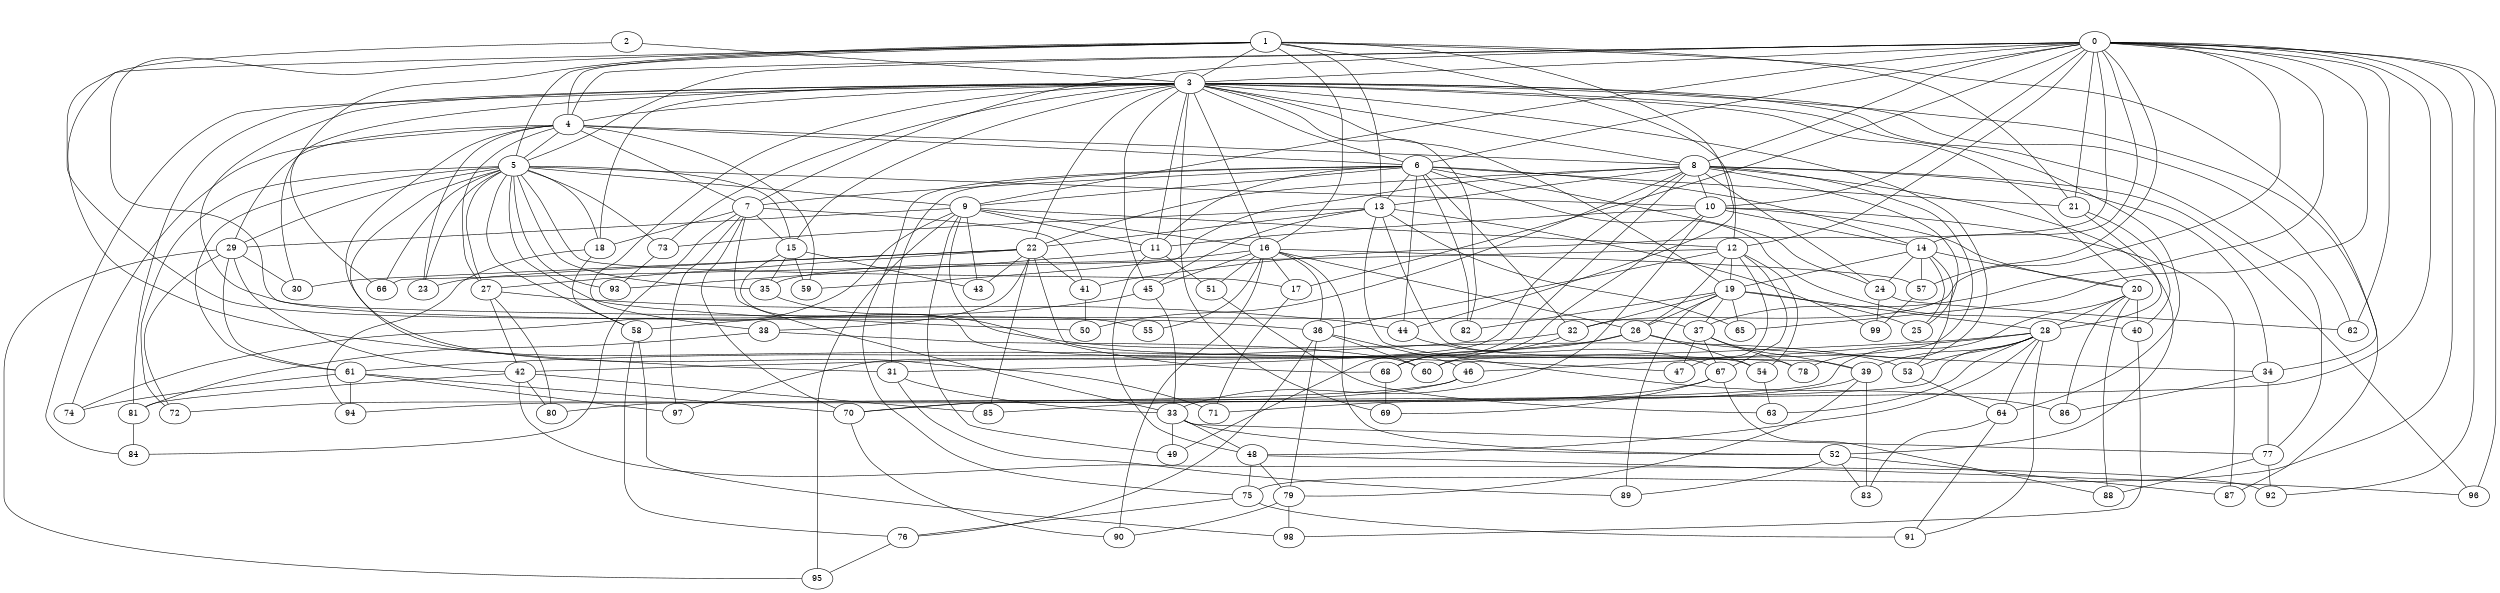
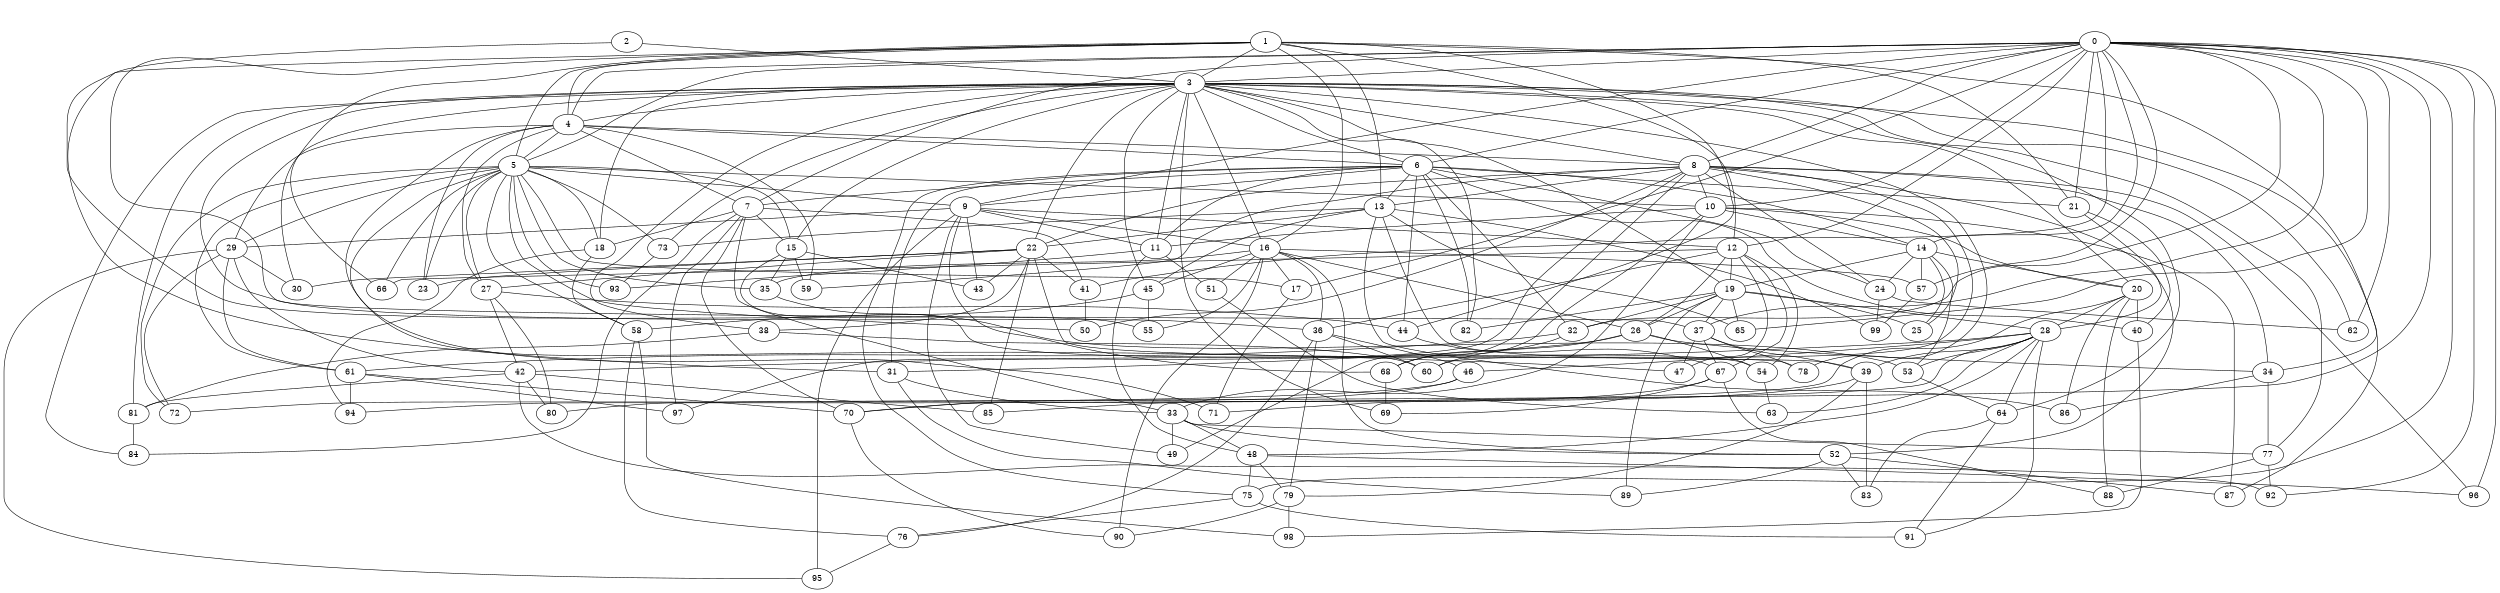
(1173, 338) -> (1148, 312)
(69, 414) -> none
